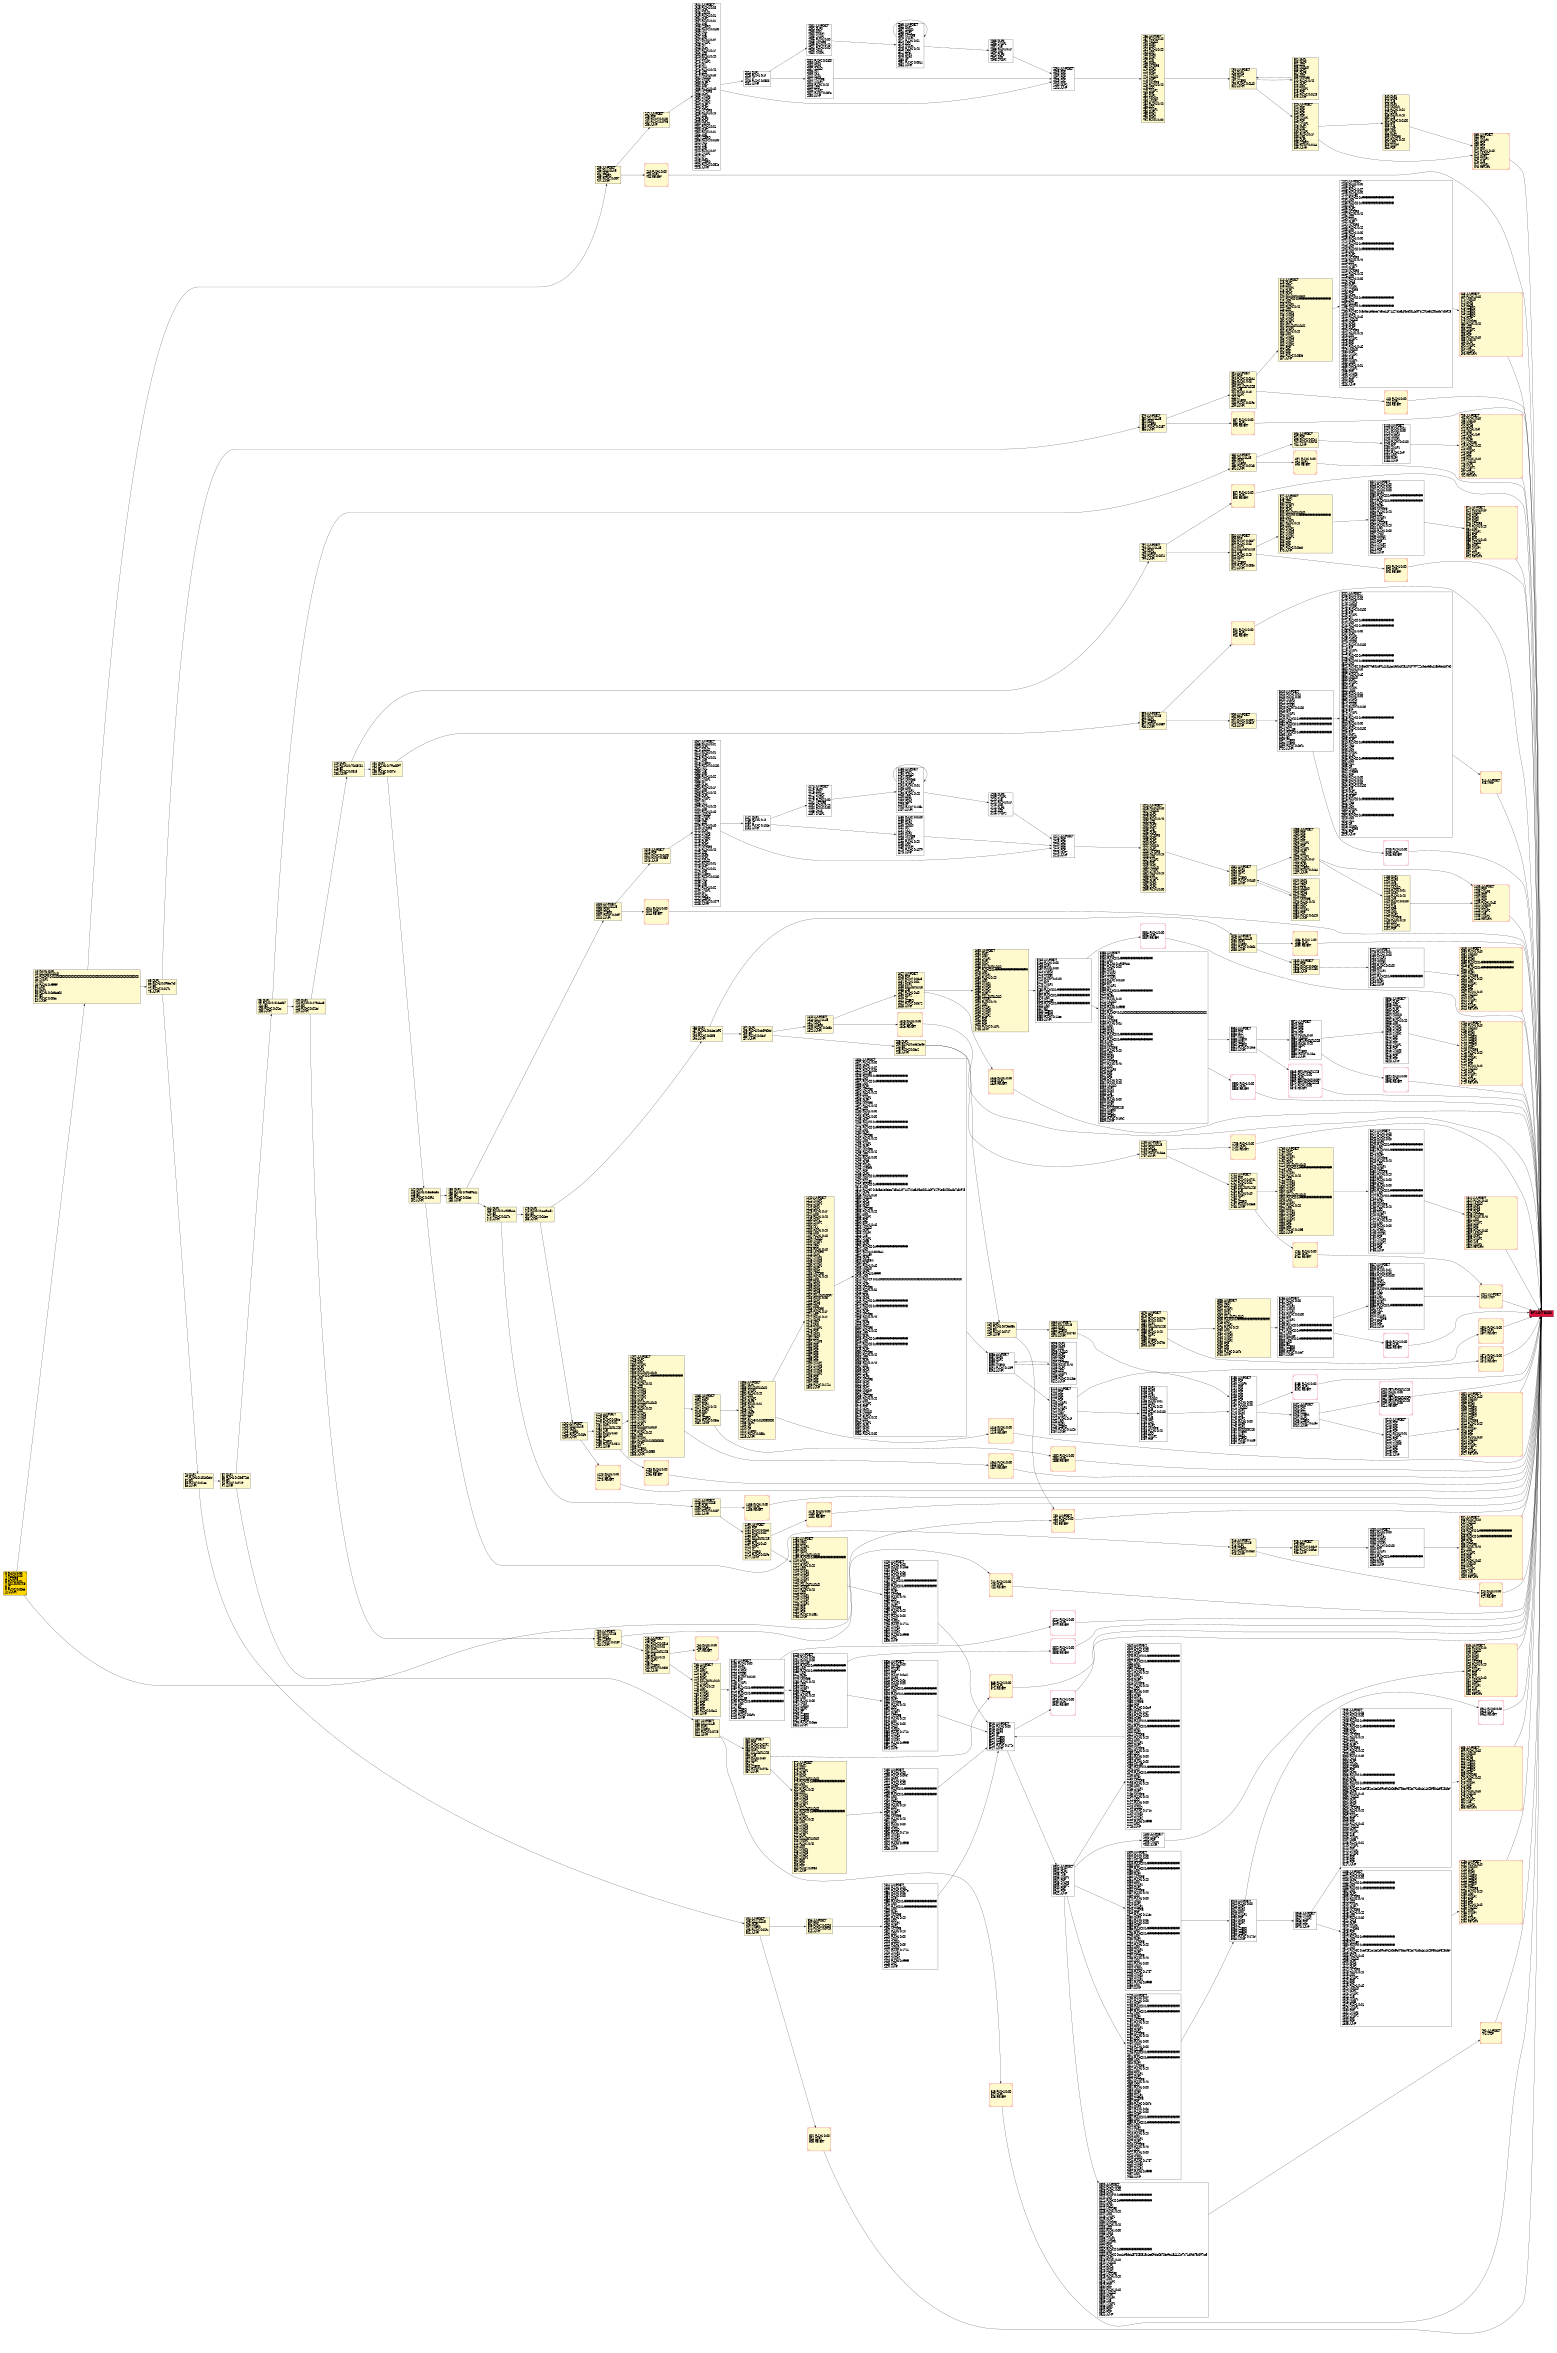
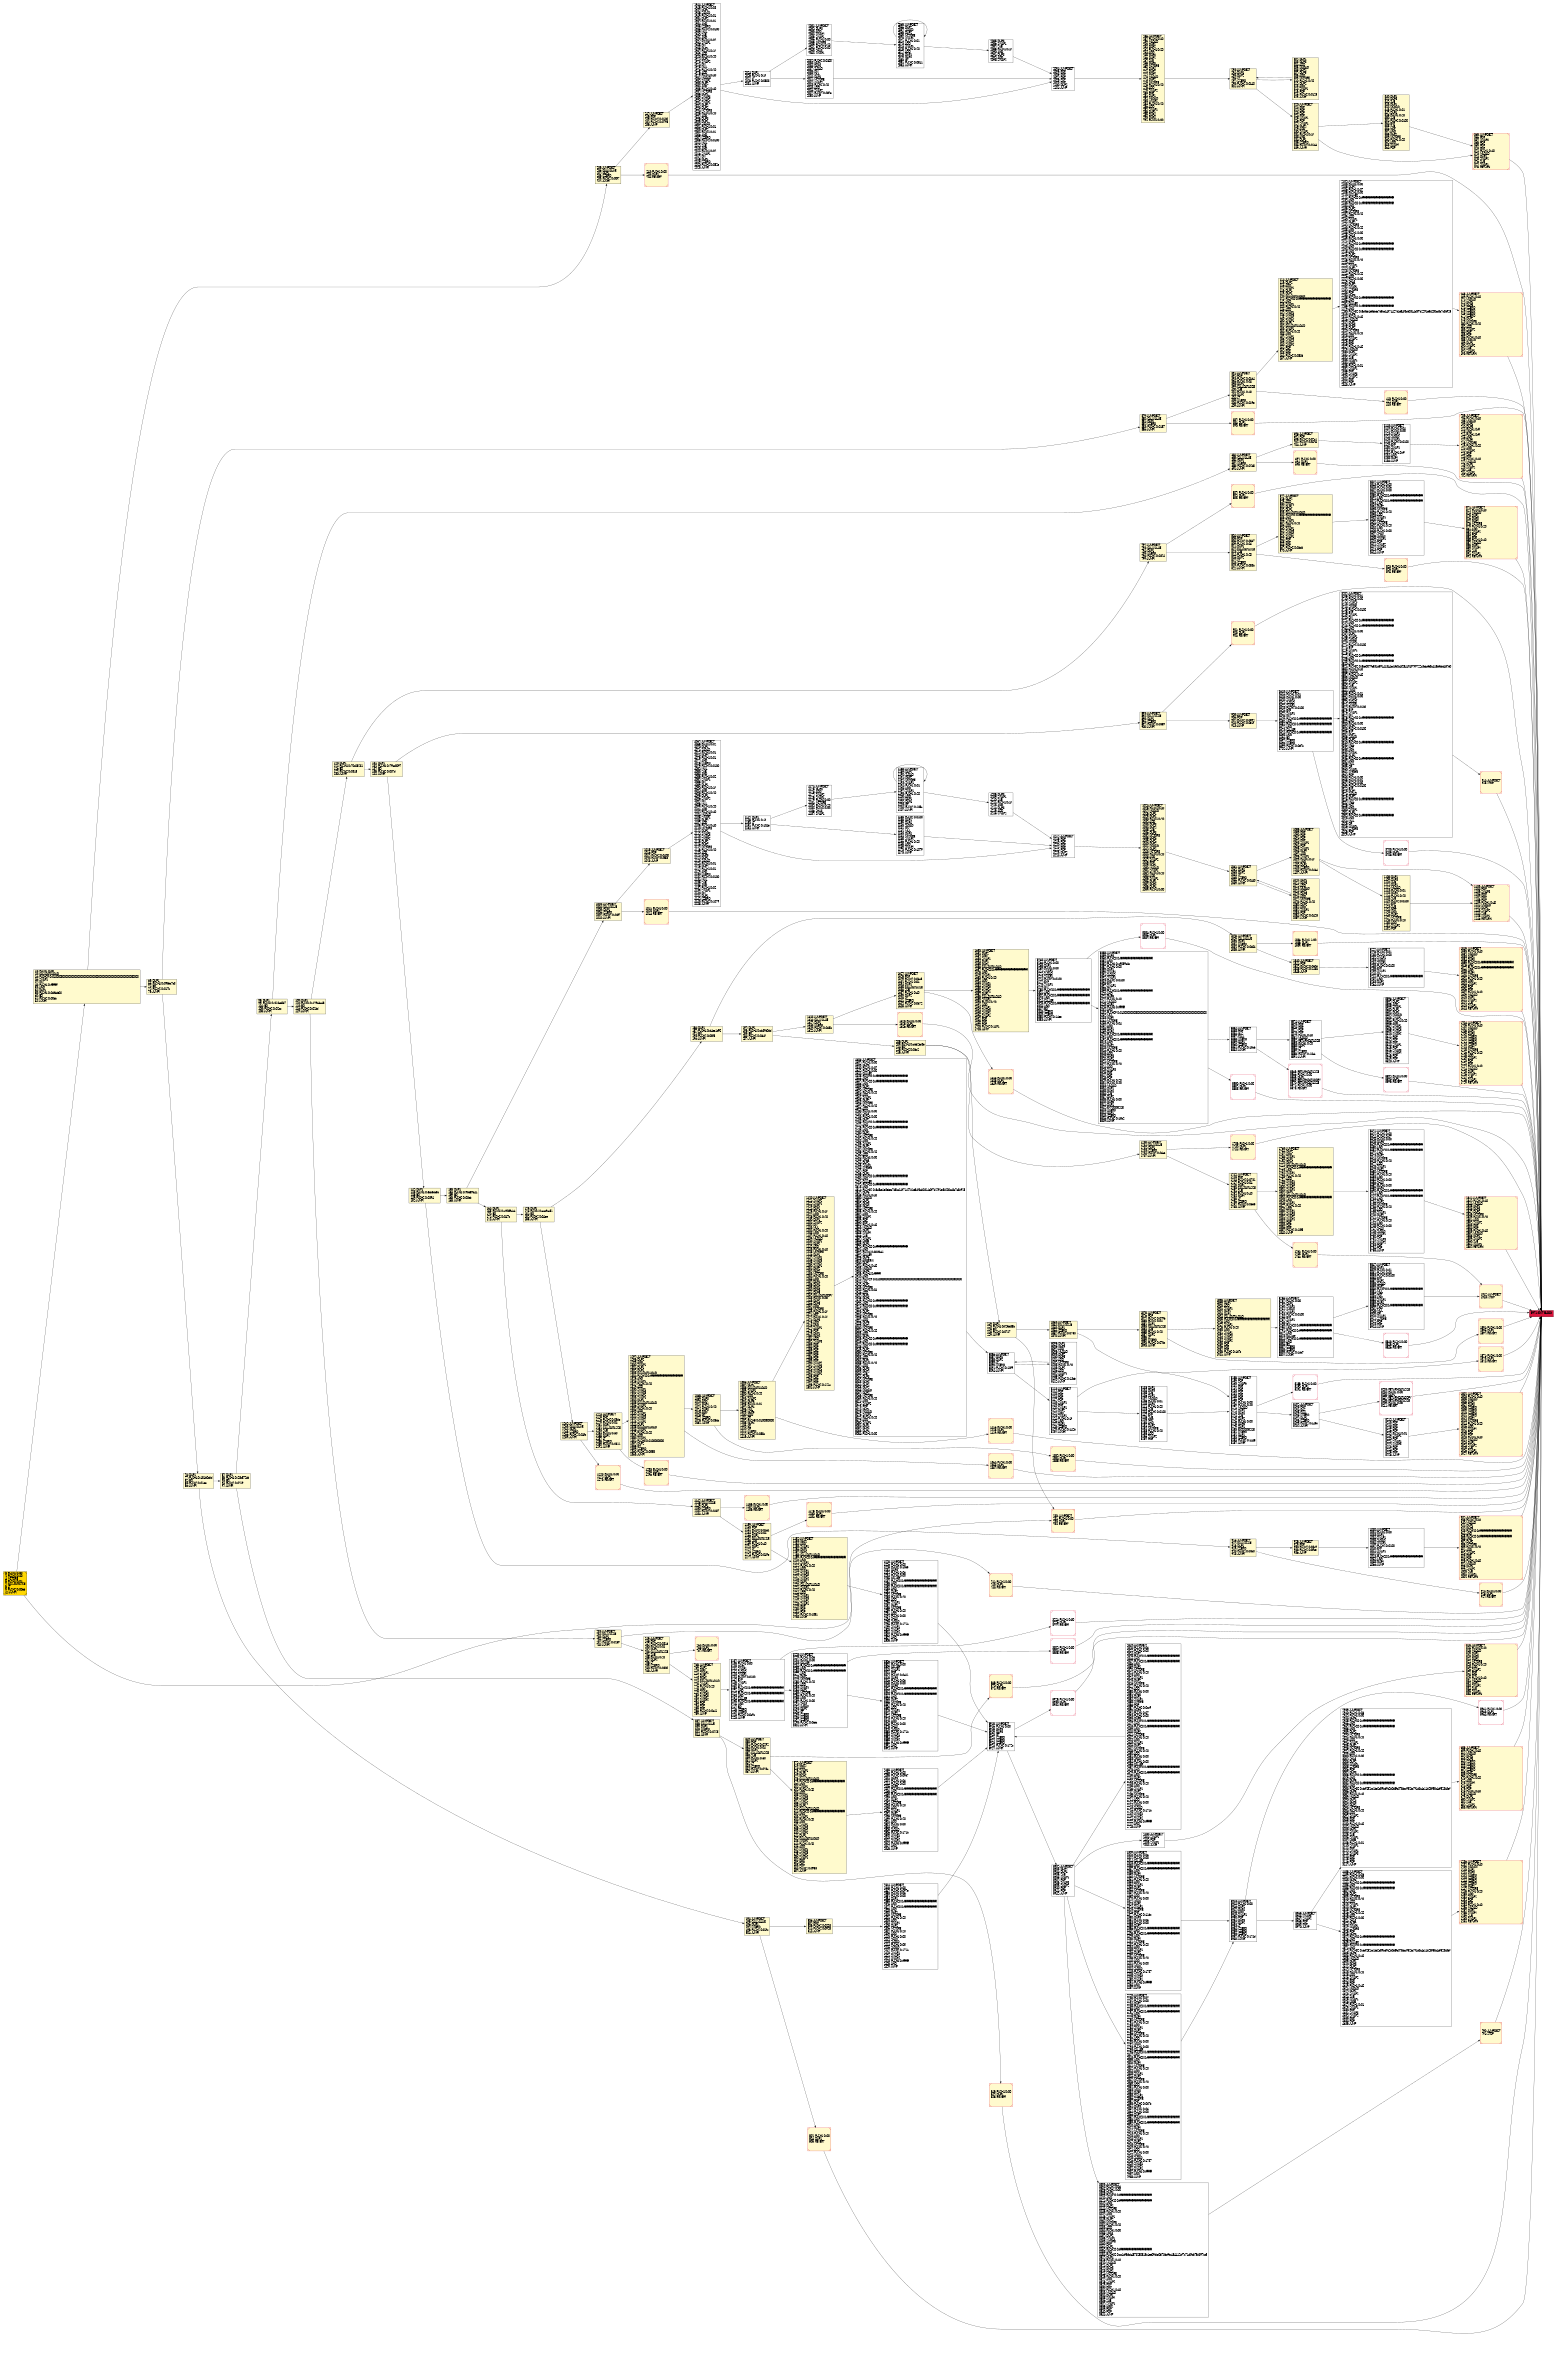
(1305, 1255) -> (1305, 1255)
(1491, 1712) -> (1491, 1712)
